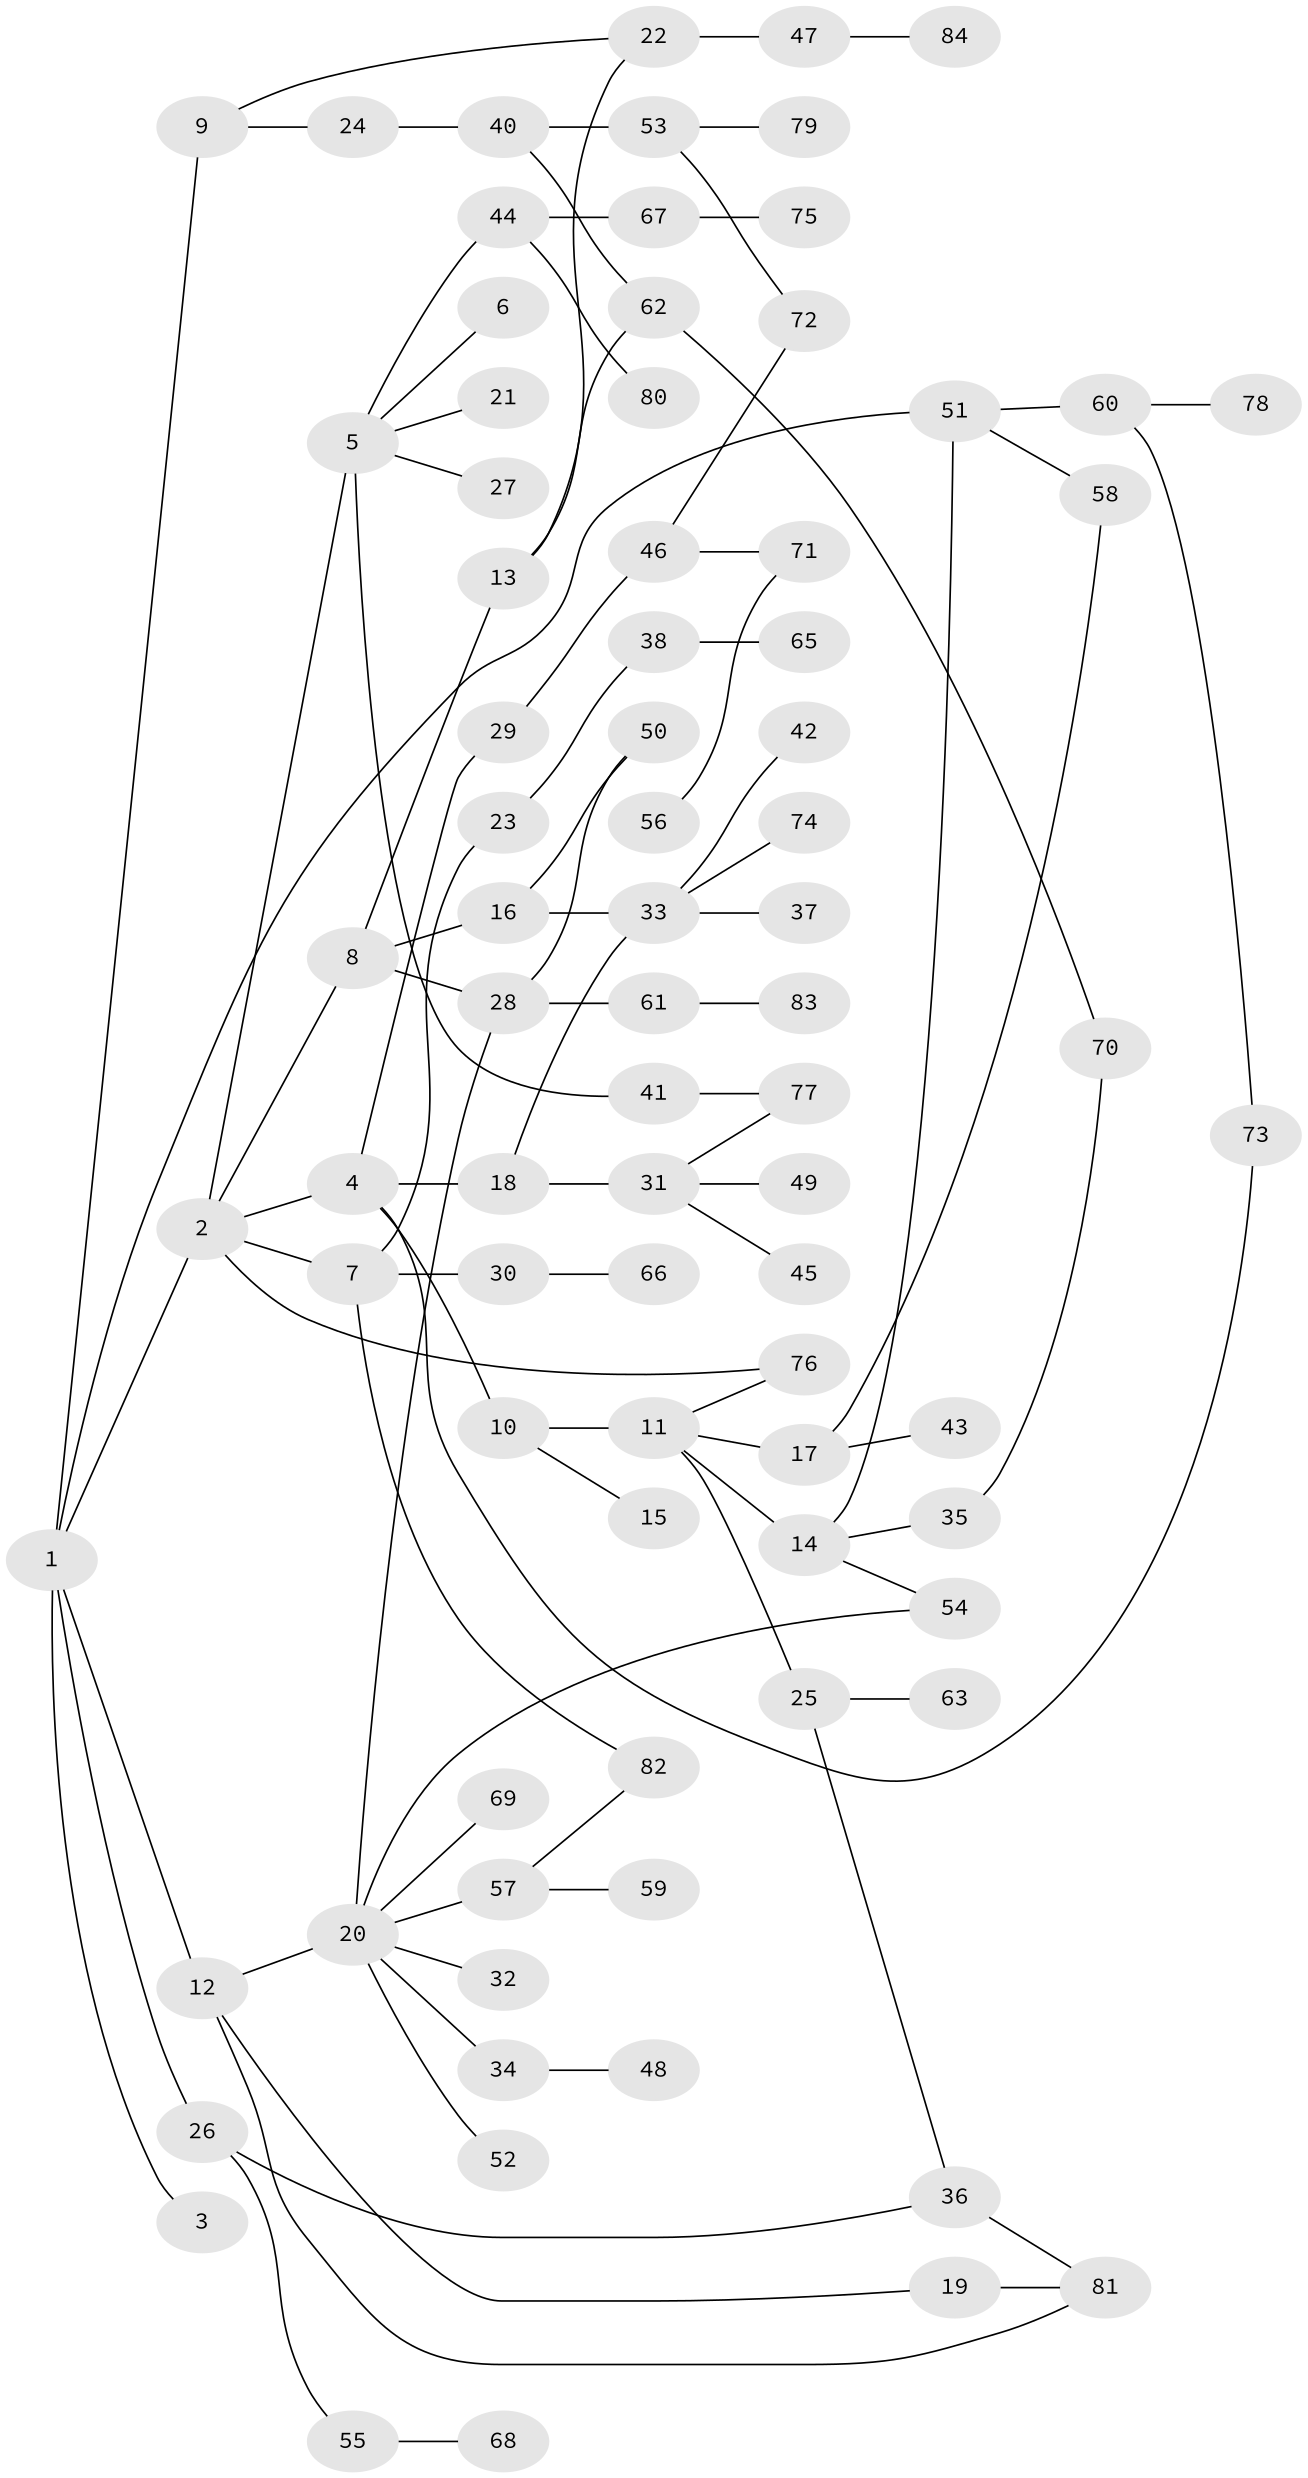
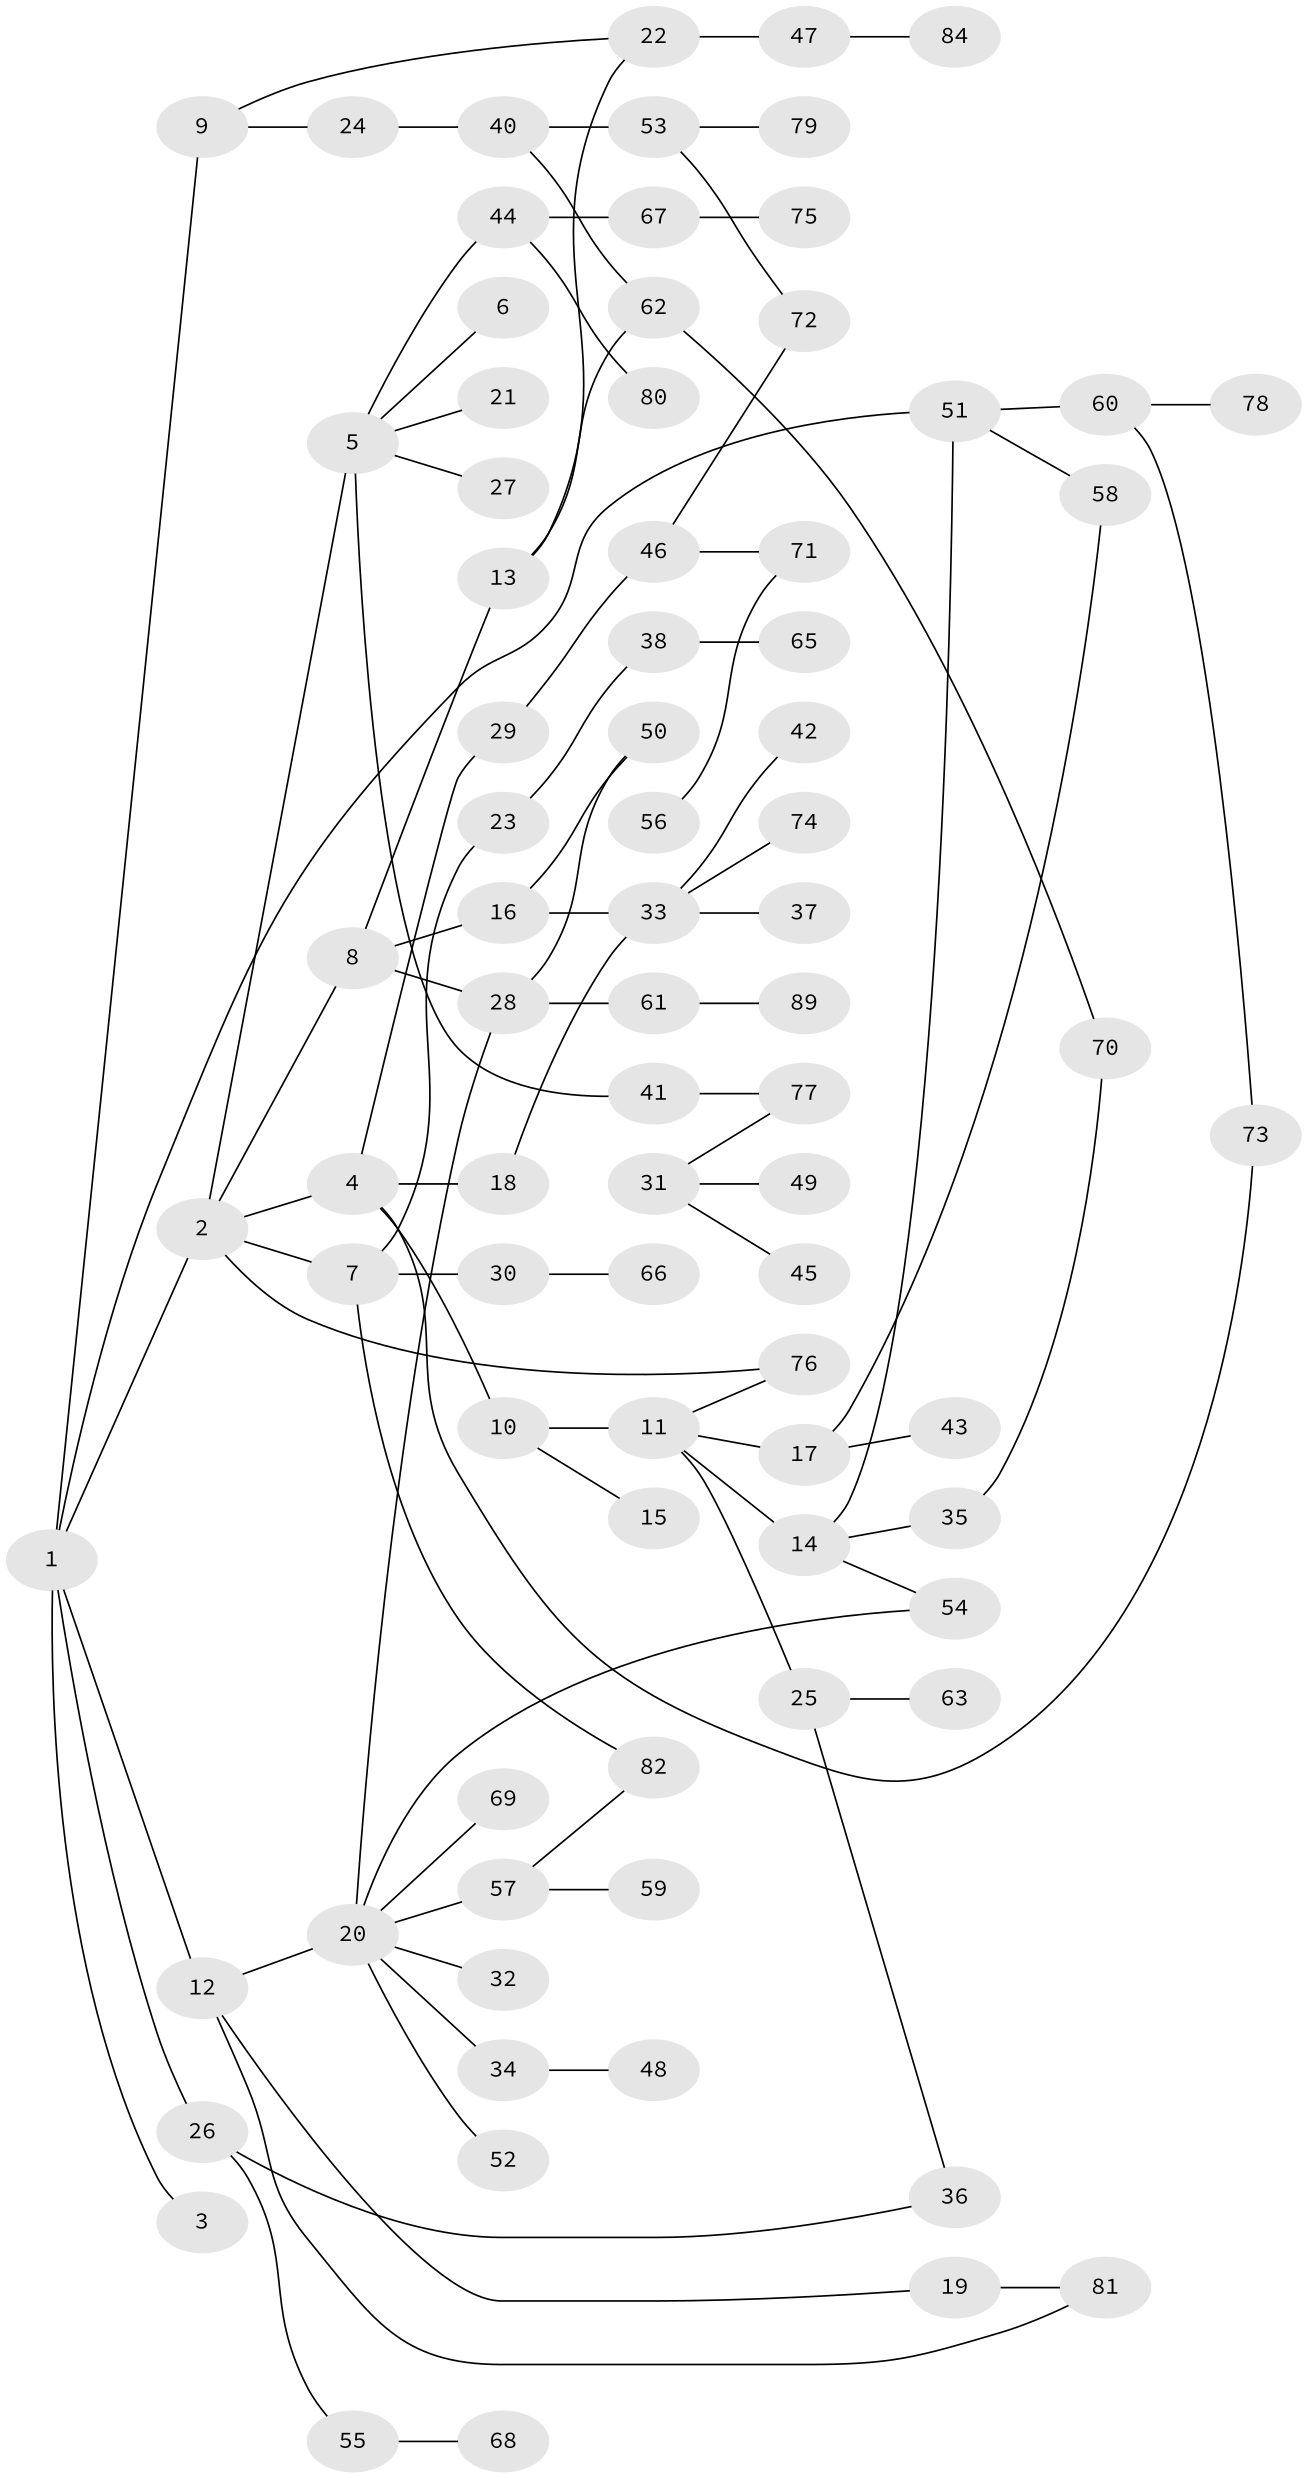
(804, 1003) -> (804, 1003)
(579, 1184) -> none
(1030, 2242) -> none
